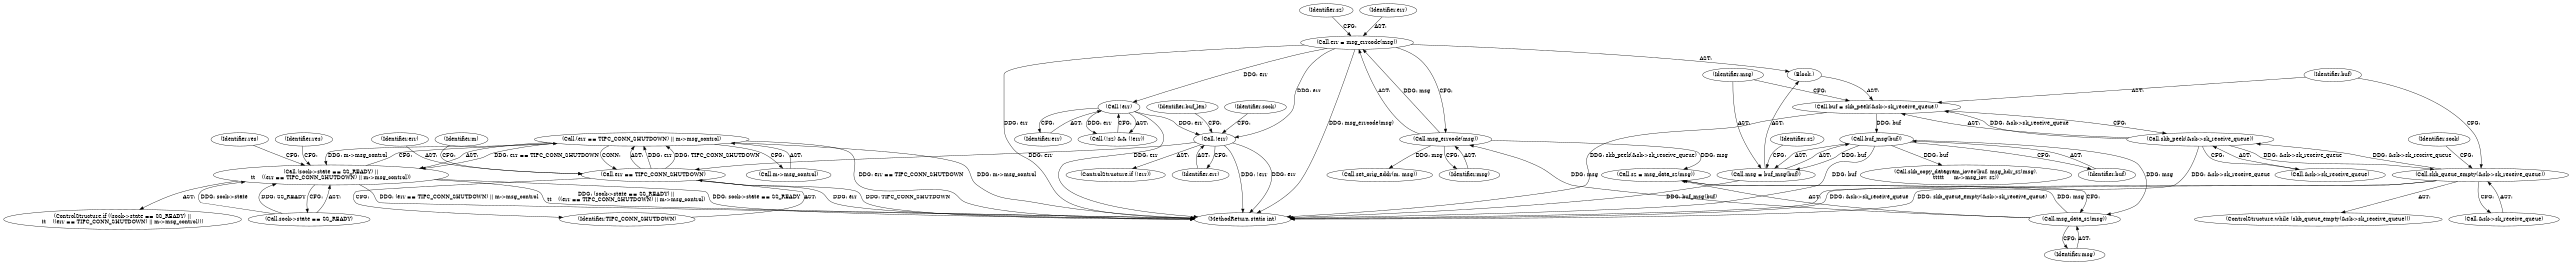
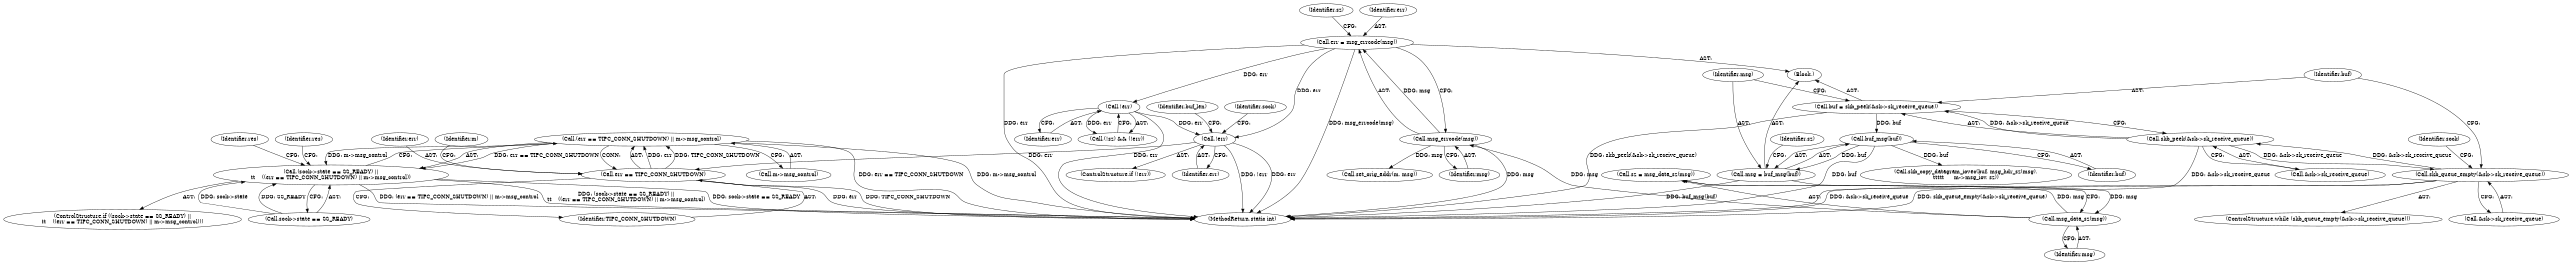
(1848, 82) -> (1840, 91)
(1613, 144) -> (1427, 203)
(2063, 148) -> (1963, 186)
